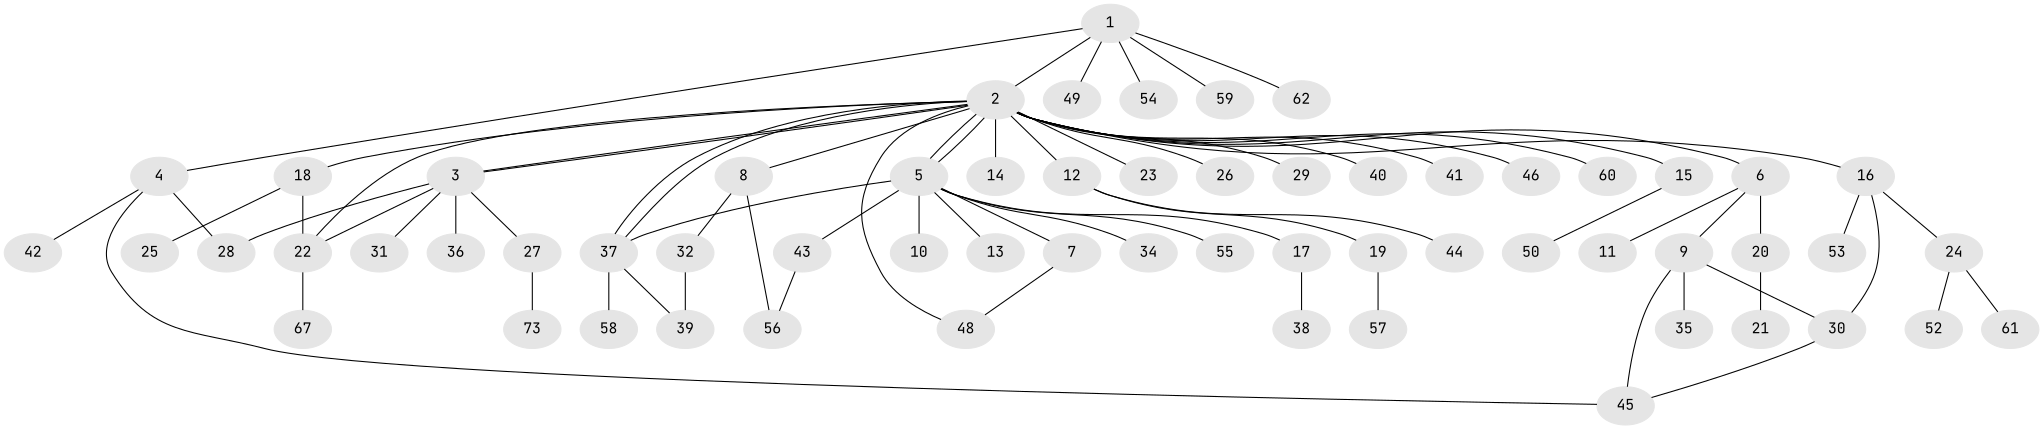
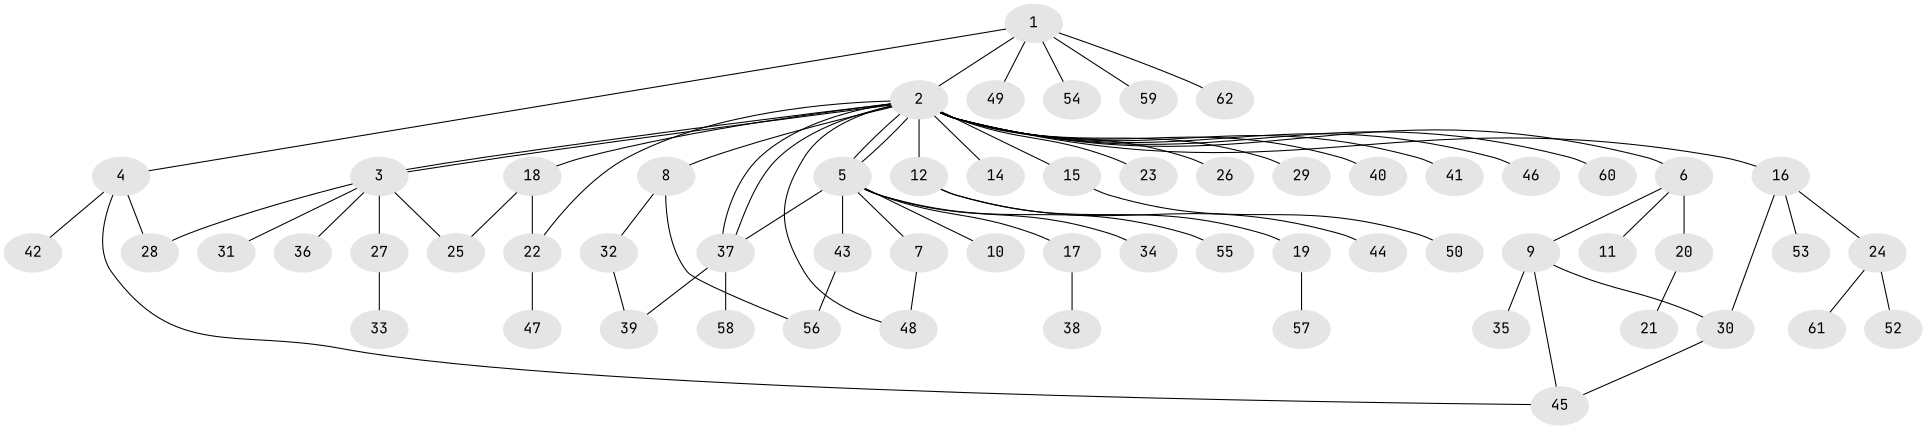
(379, 215) -> (417, 215)
(996, 253) -> none
(303, 329) -> (532, 329)
(532, 329) -> (379, 329)
